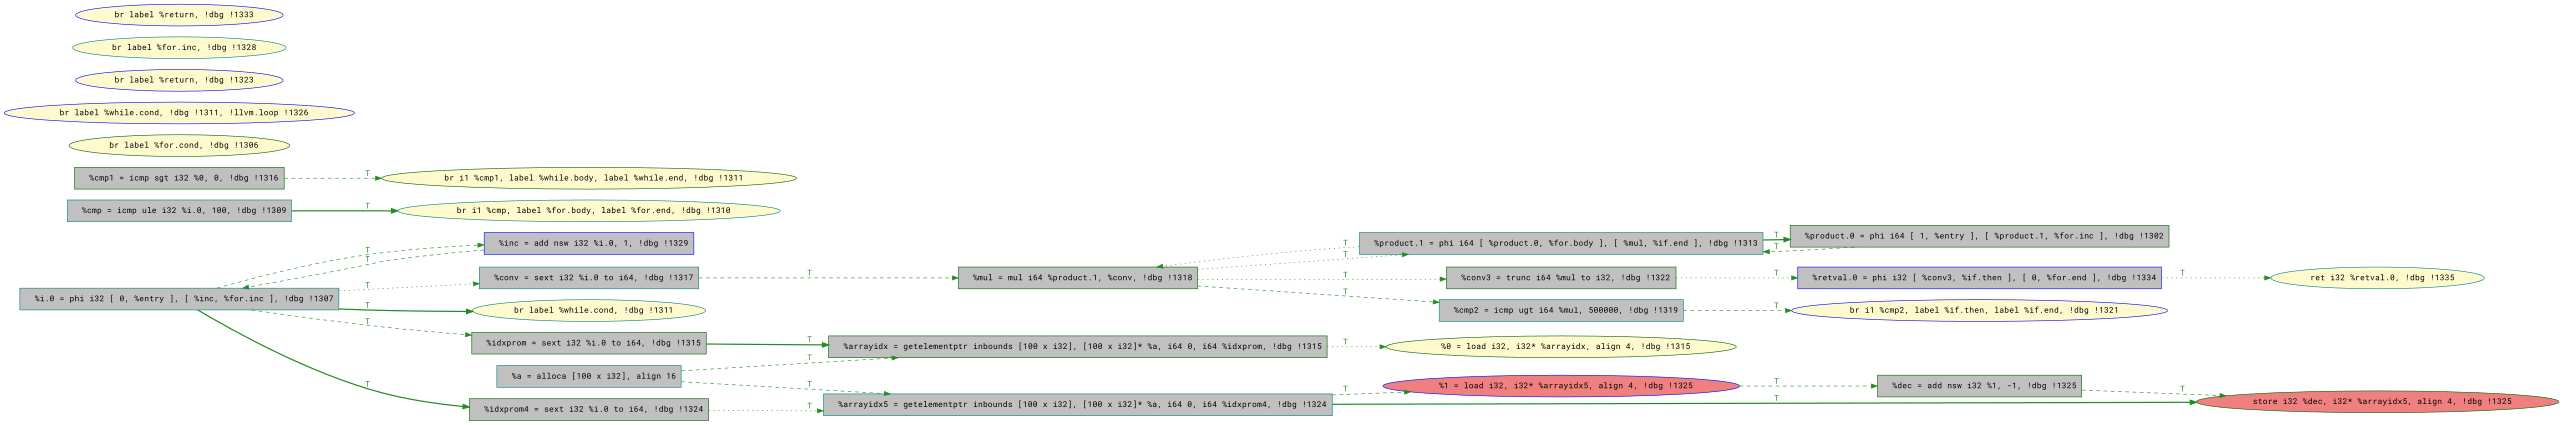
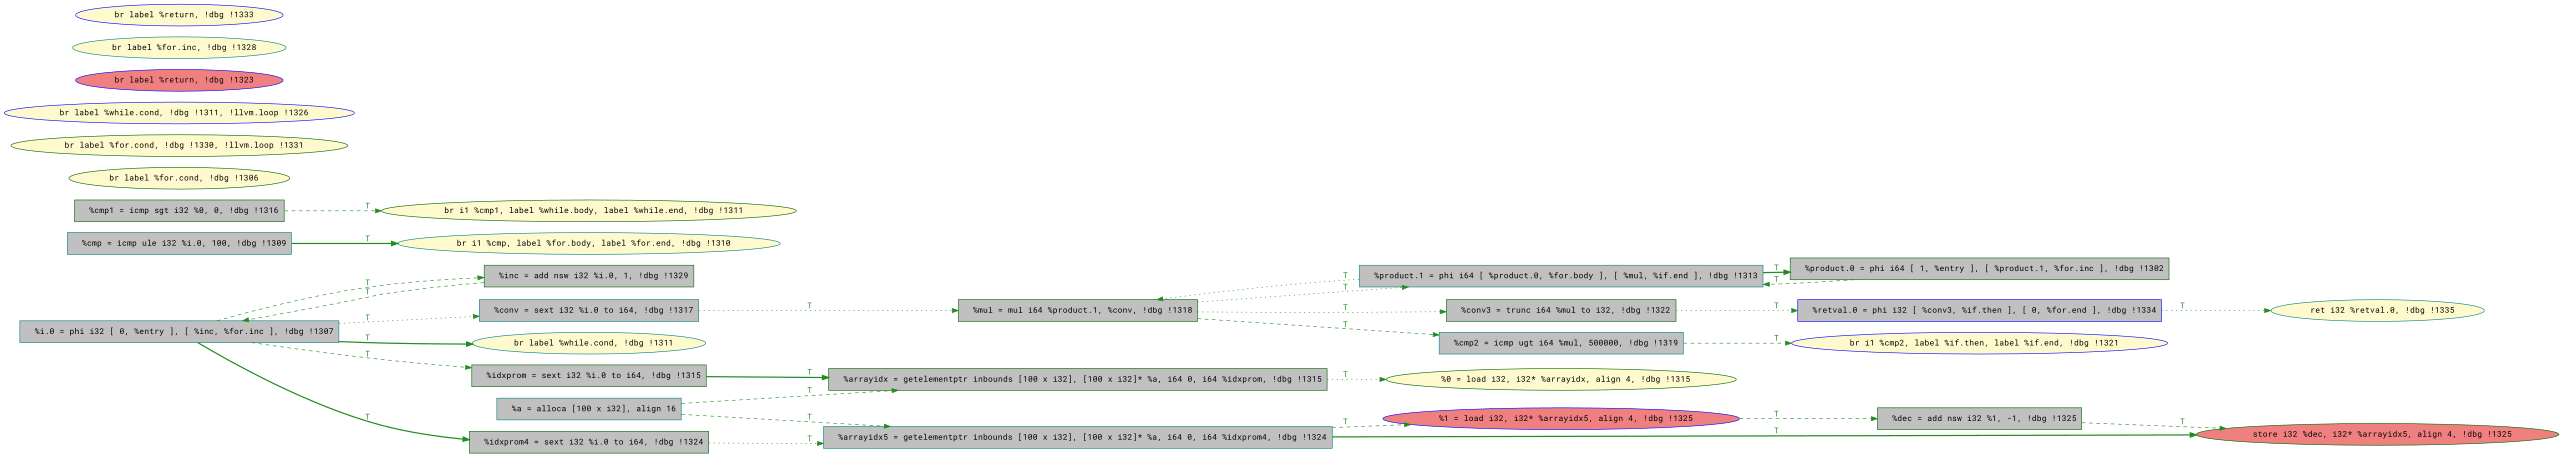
(179, 80) -> (179, 80)
none -> (179, 146)
(589, 243) -> (589, 276)
(825, 278) -> (825, 311)
